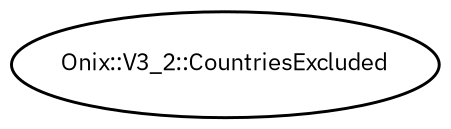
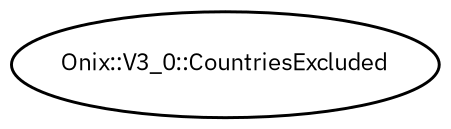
(225, 65) -> (225, 65)
